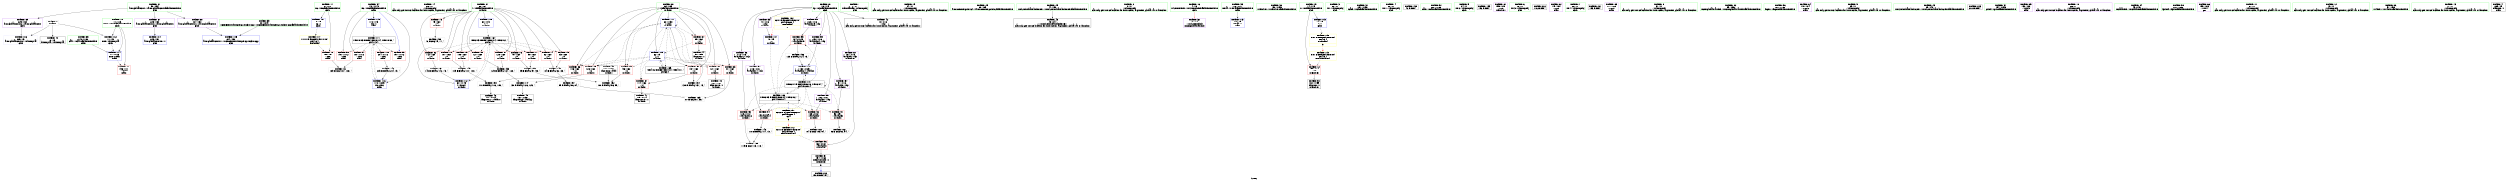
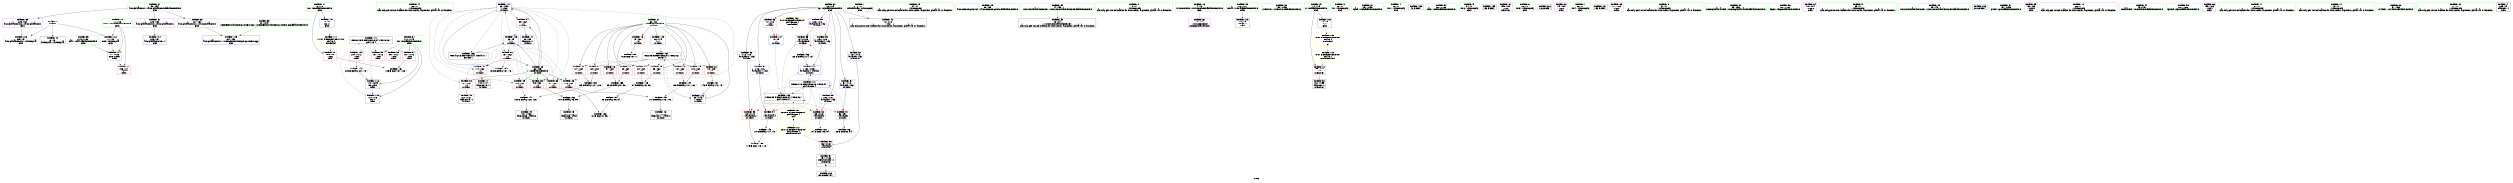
(2204, 10) -> (2209, 10)
(707, 34) -> (520, 62)
(374, 63) -> (373, 91)
(686, 63) -> (444, 46)
(608, 77) -> (569, 105)
